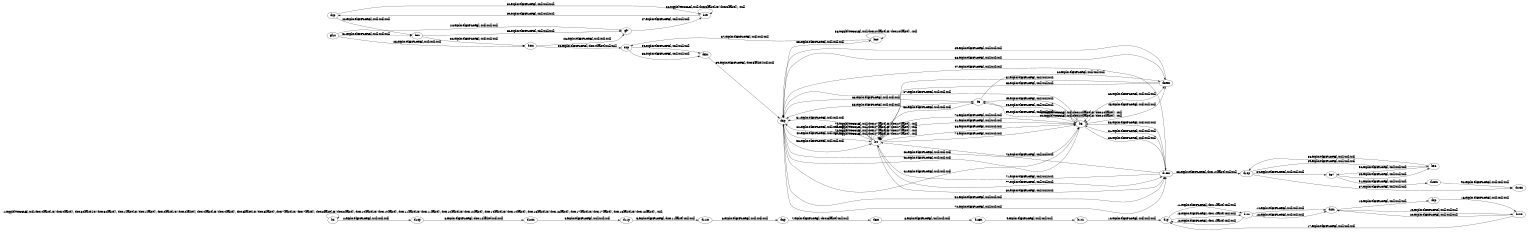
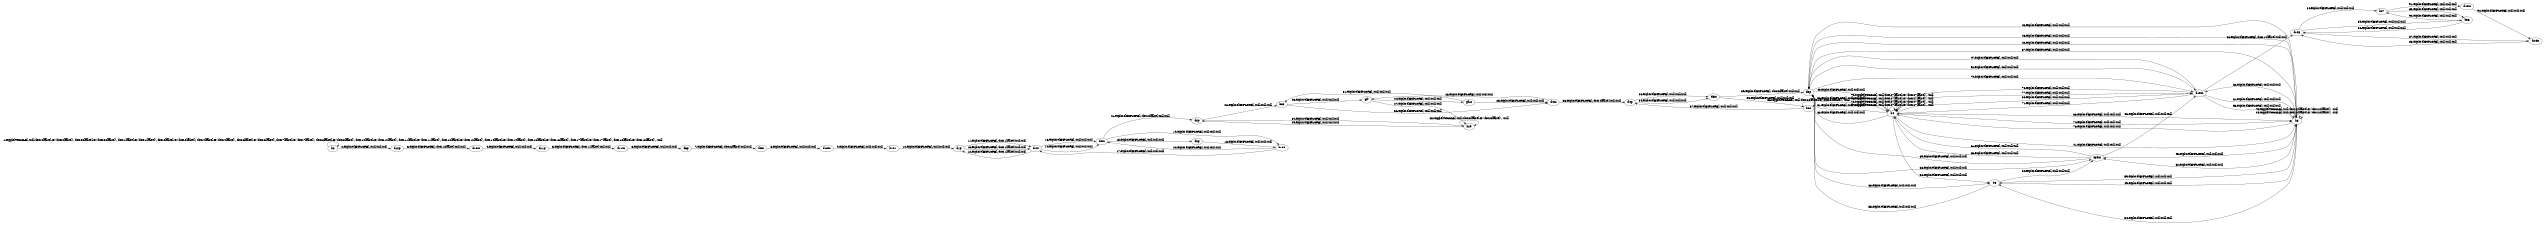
(478, 28) -> (1416, 101)
none -> (2415, 45)
(795, 47) -> (1761, 102)
none -> (1143, 119)
none -> (2150, 130)
(1343, 228) -> (1159, 154)
